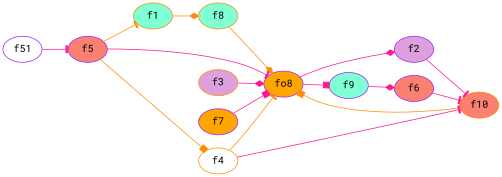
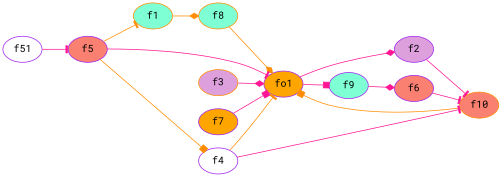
(283, 84) -> (283, 84)
(218, 161) -> (218, 161)
